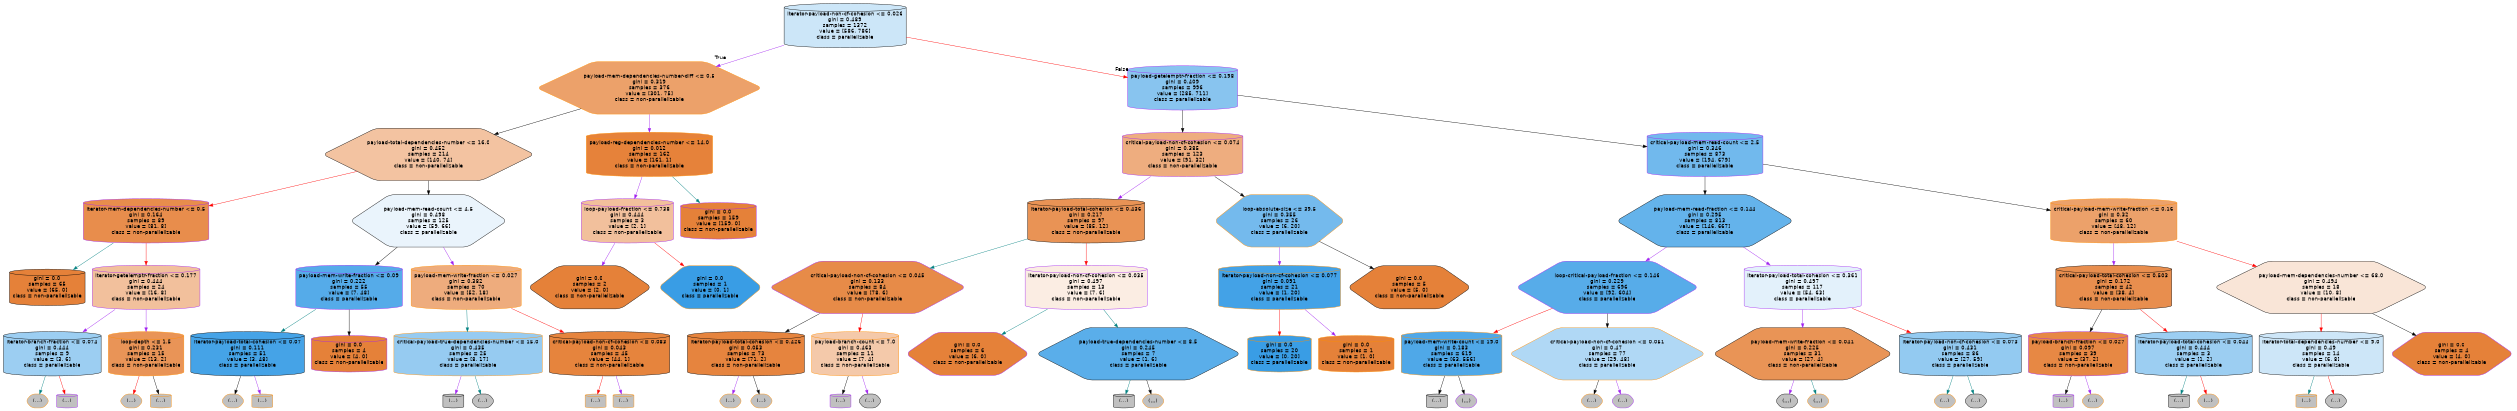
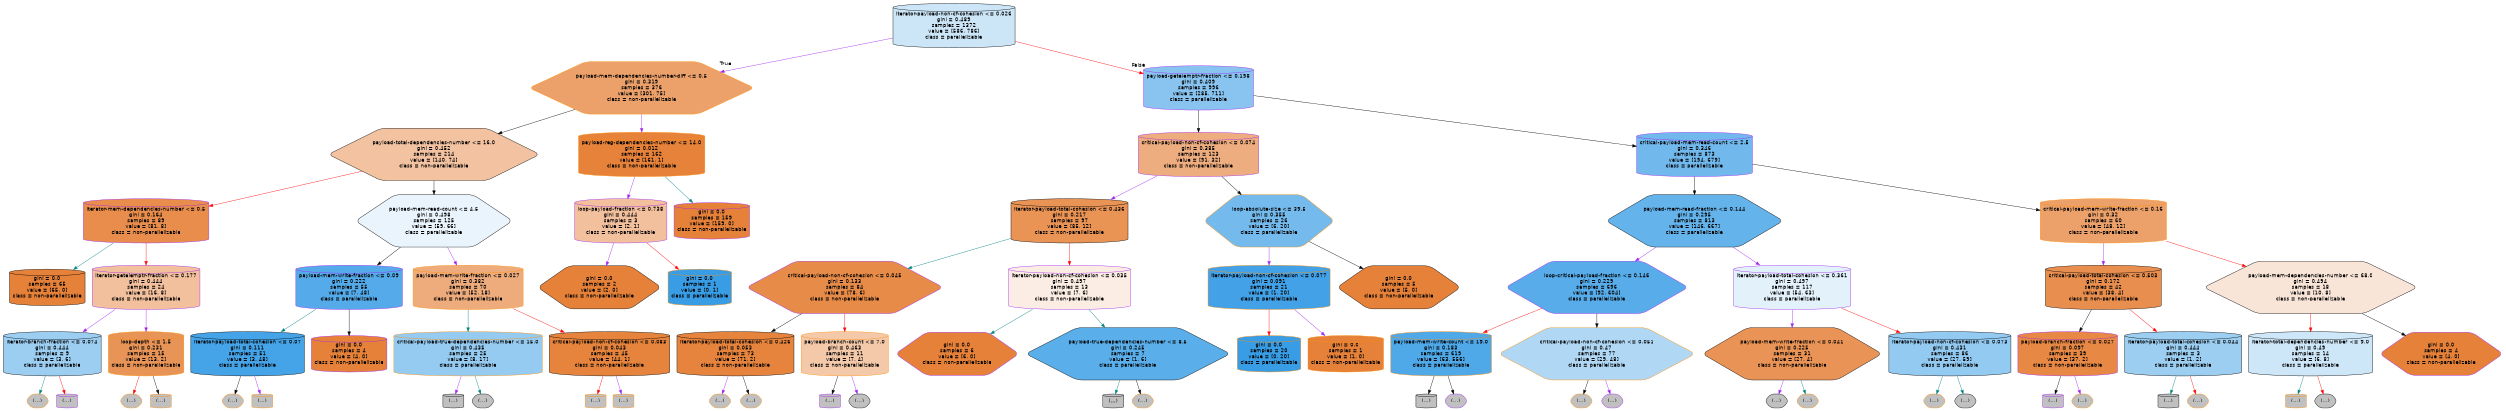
(710, 287) -> (700, 287)
